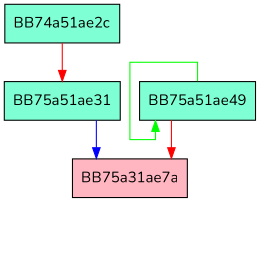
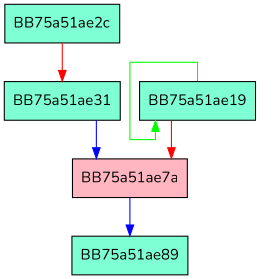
(62, 24) -> (62, 24)
(198, 101) -> (198, 101)
(130, 178) -> (130, 178)
none -> (130, 256)
